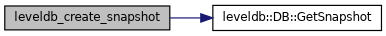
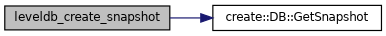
(297, 18) -> (297, 18)
